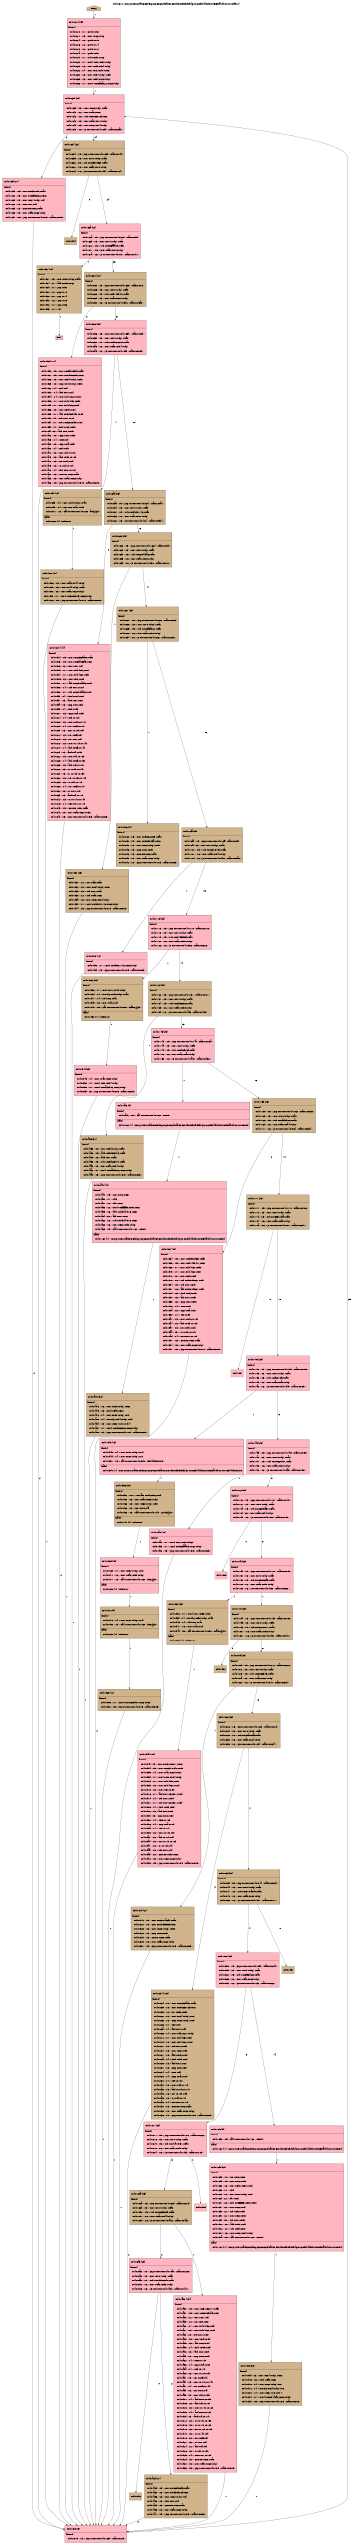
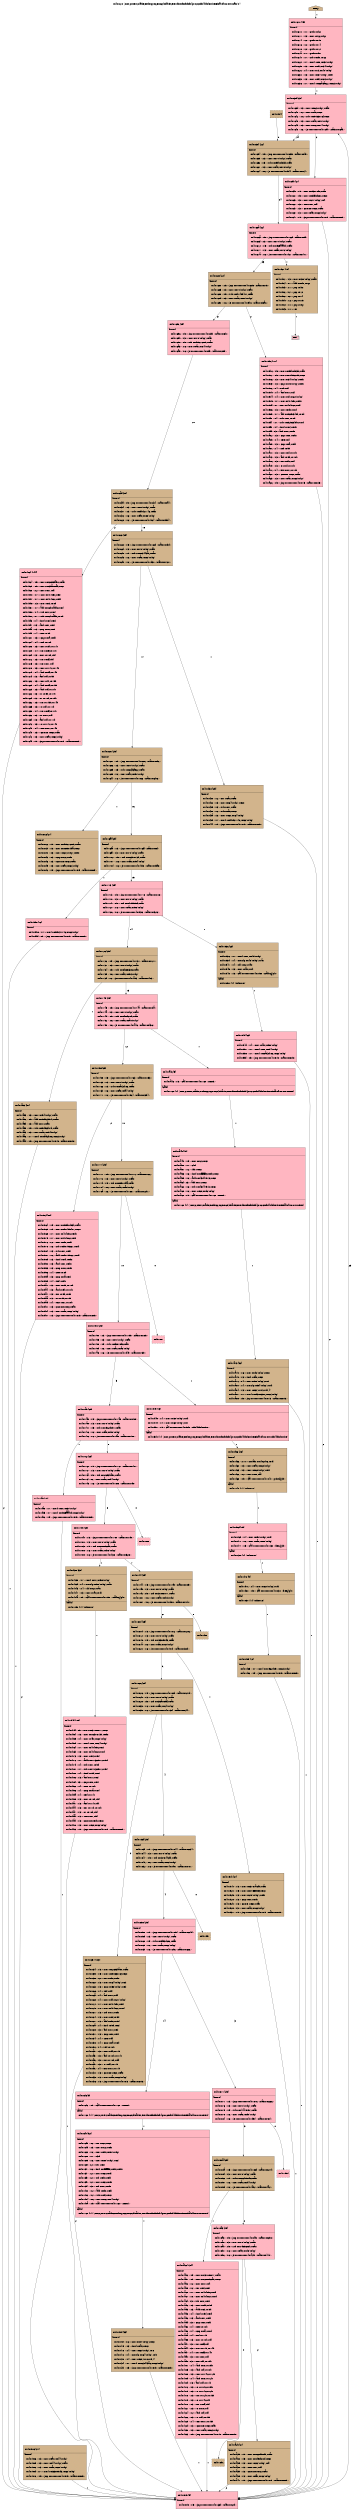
(81, 206) -> (277, 129)
(72, 507) -> none
